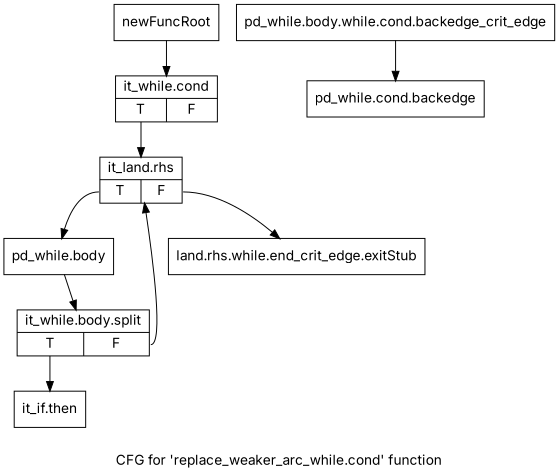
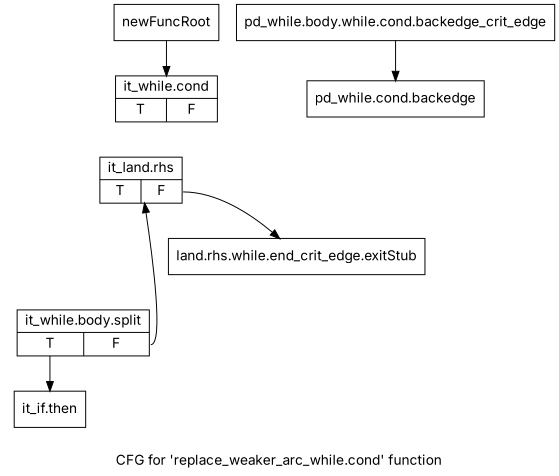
(141, 135) -> none
(59, 257) -> none
